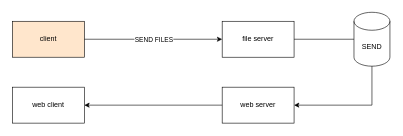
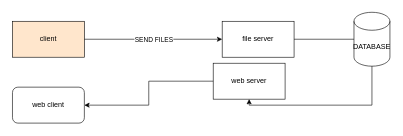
(372, 47) -> (372, 47)
(48, 105) -> (48, 105)
(258, 105) -> (249, 81)
